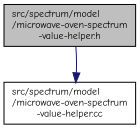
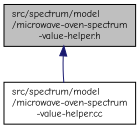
(76, 59) -> (63, 69)
